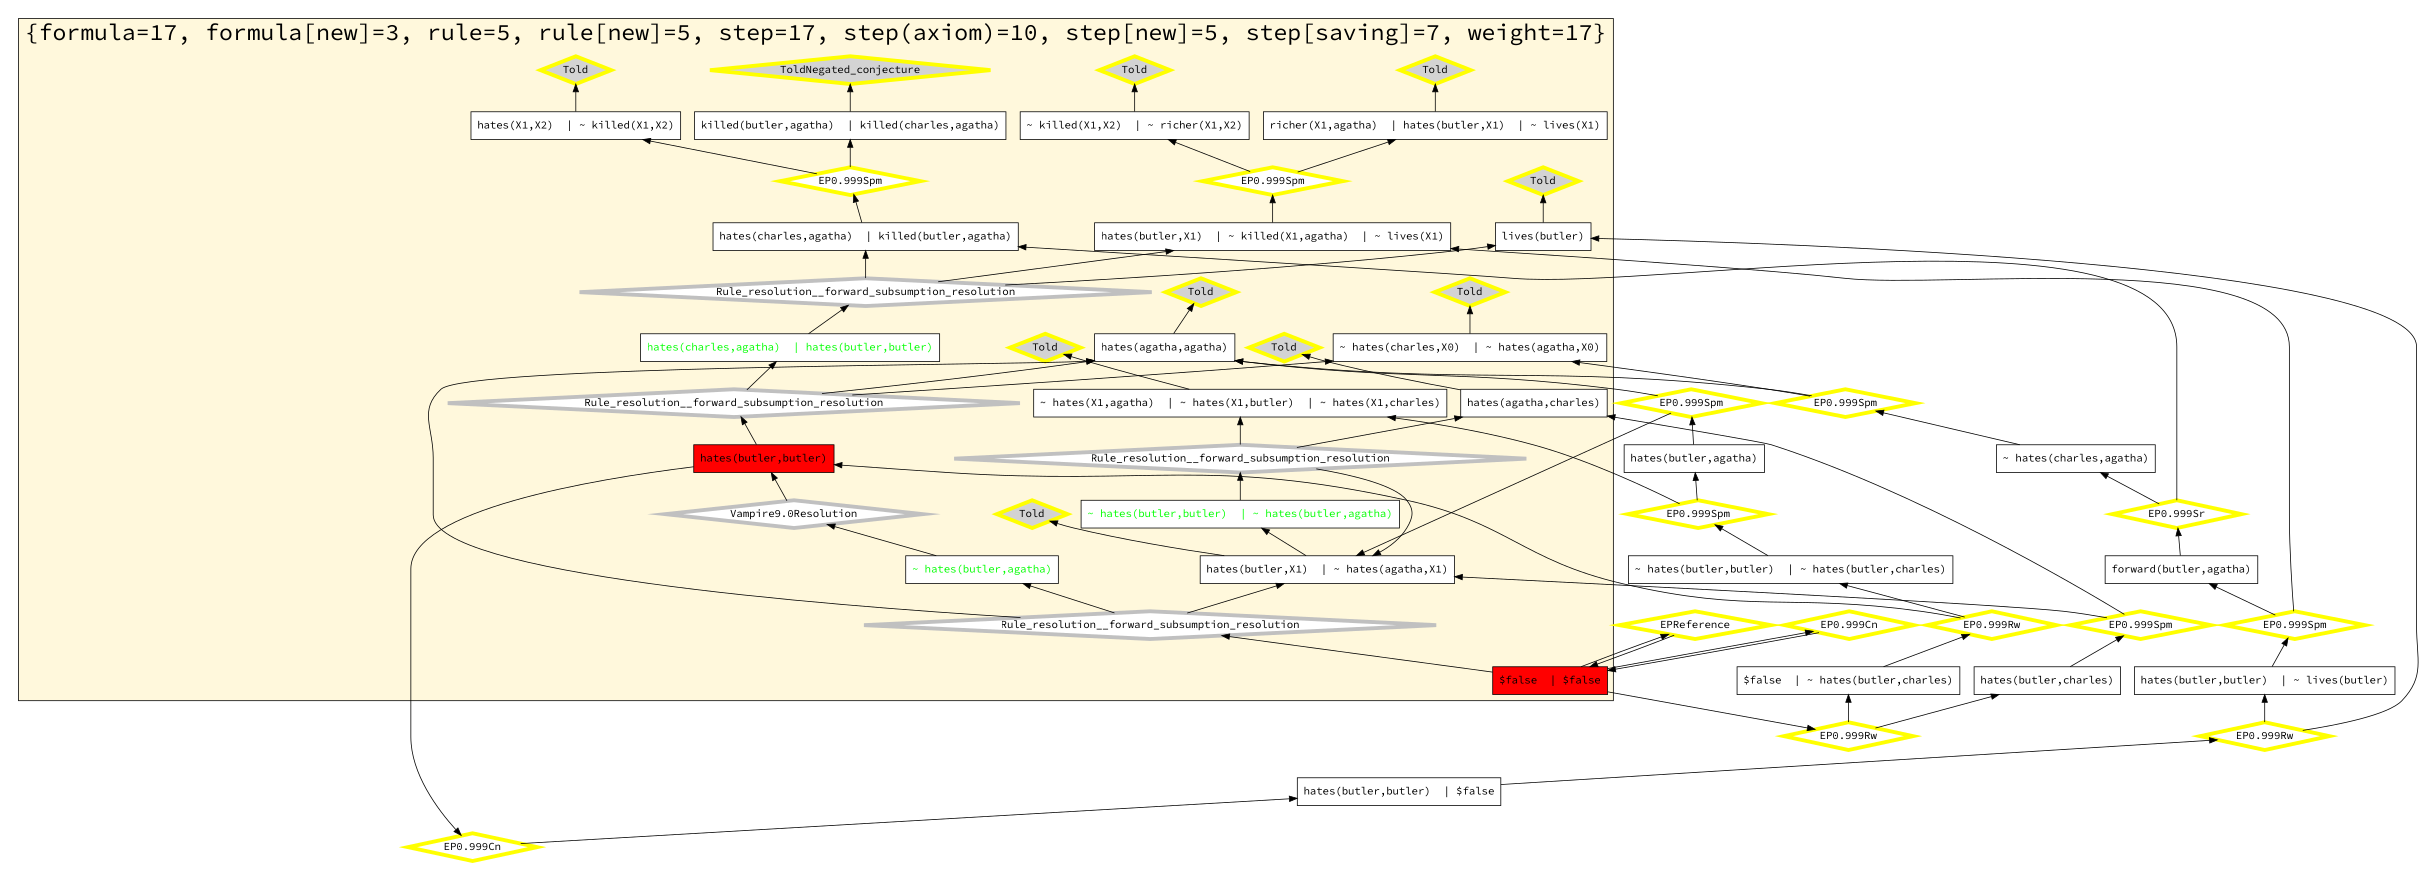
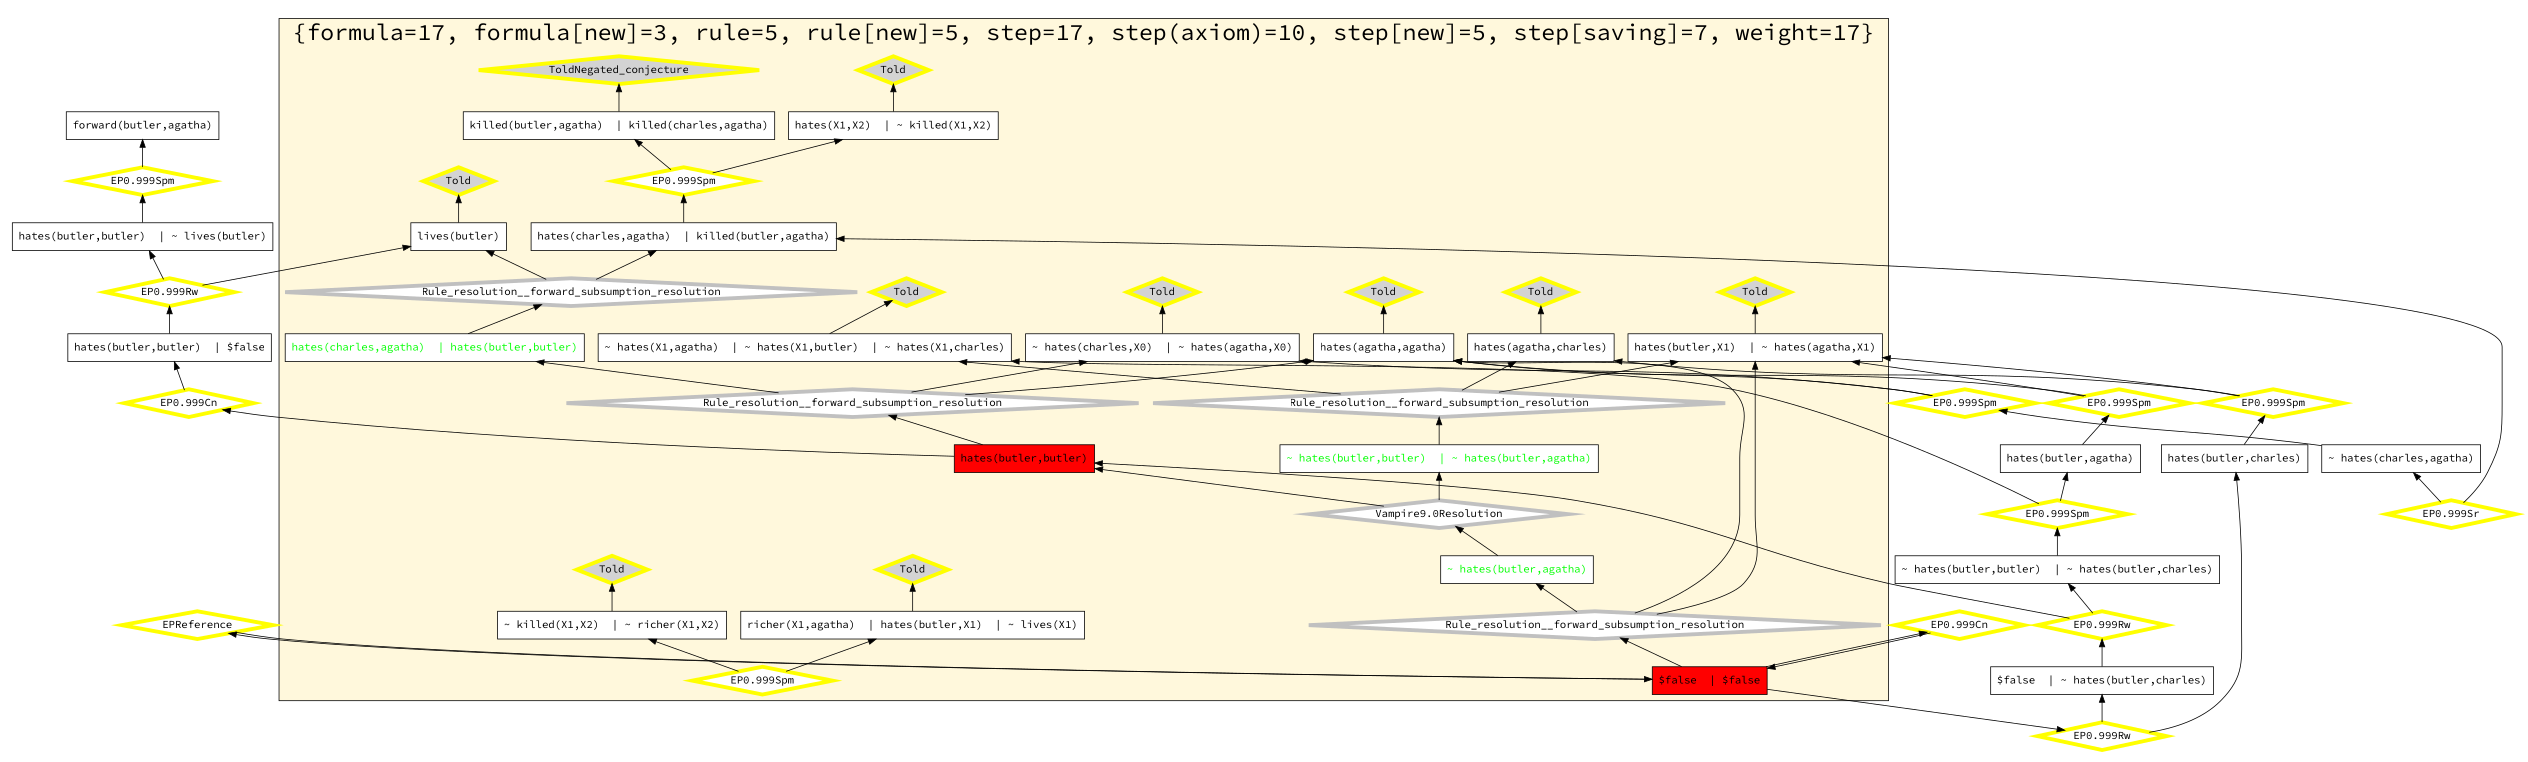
(1273, 237) -> none
(1287, 544) -> (1439, 490)
(2179, 546) -> none
